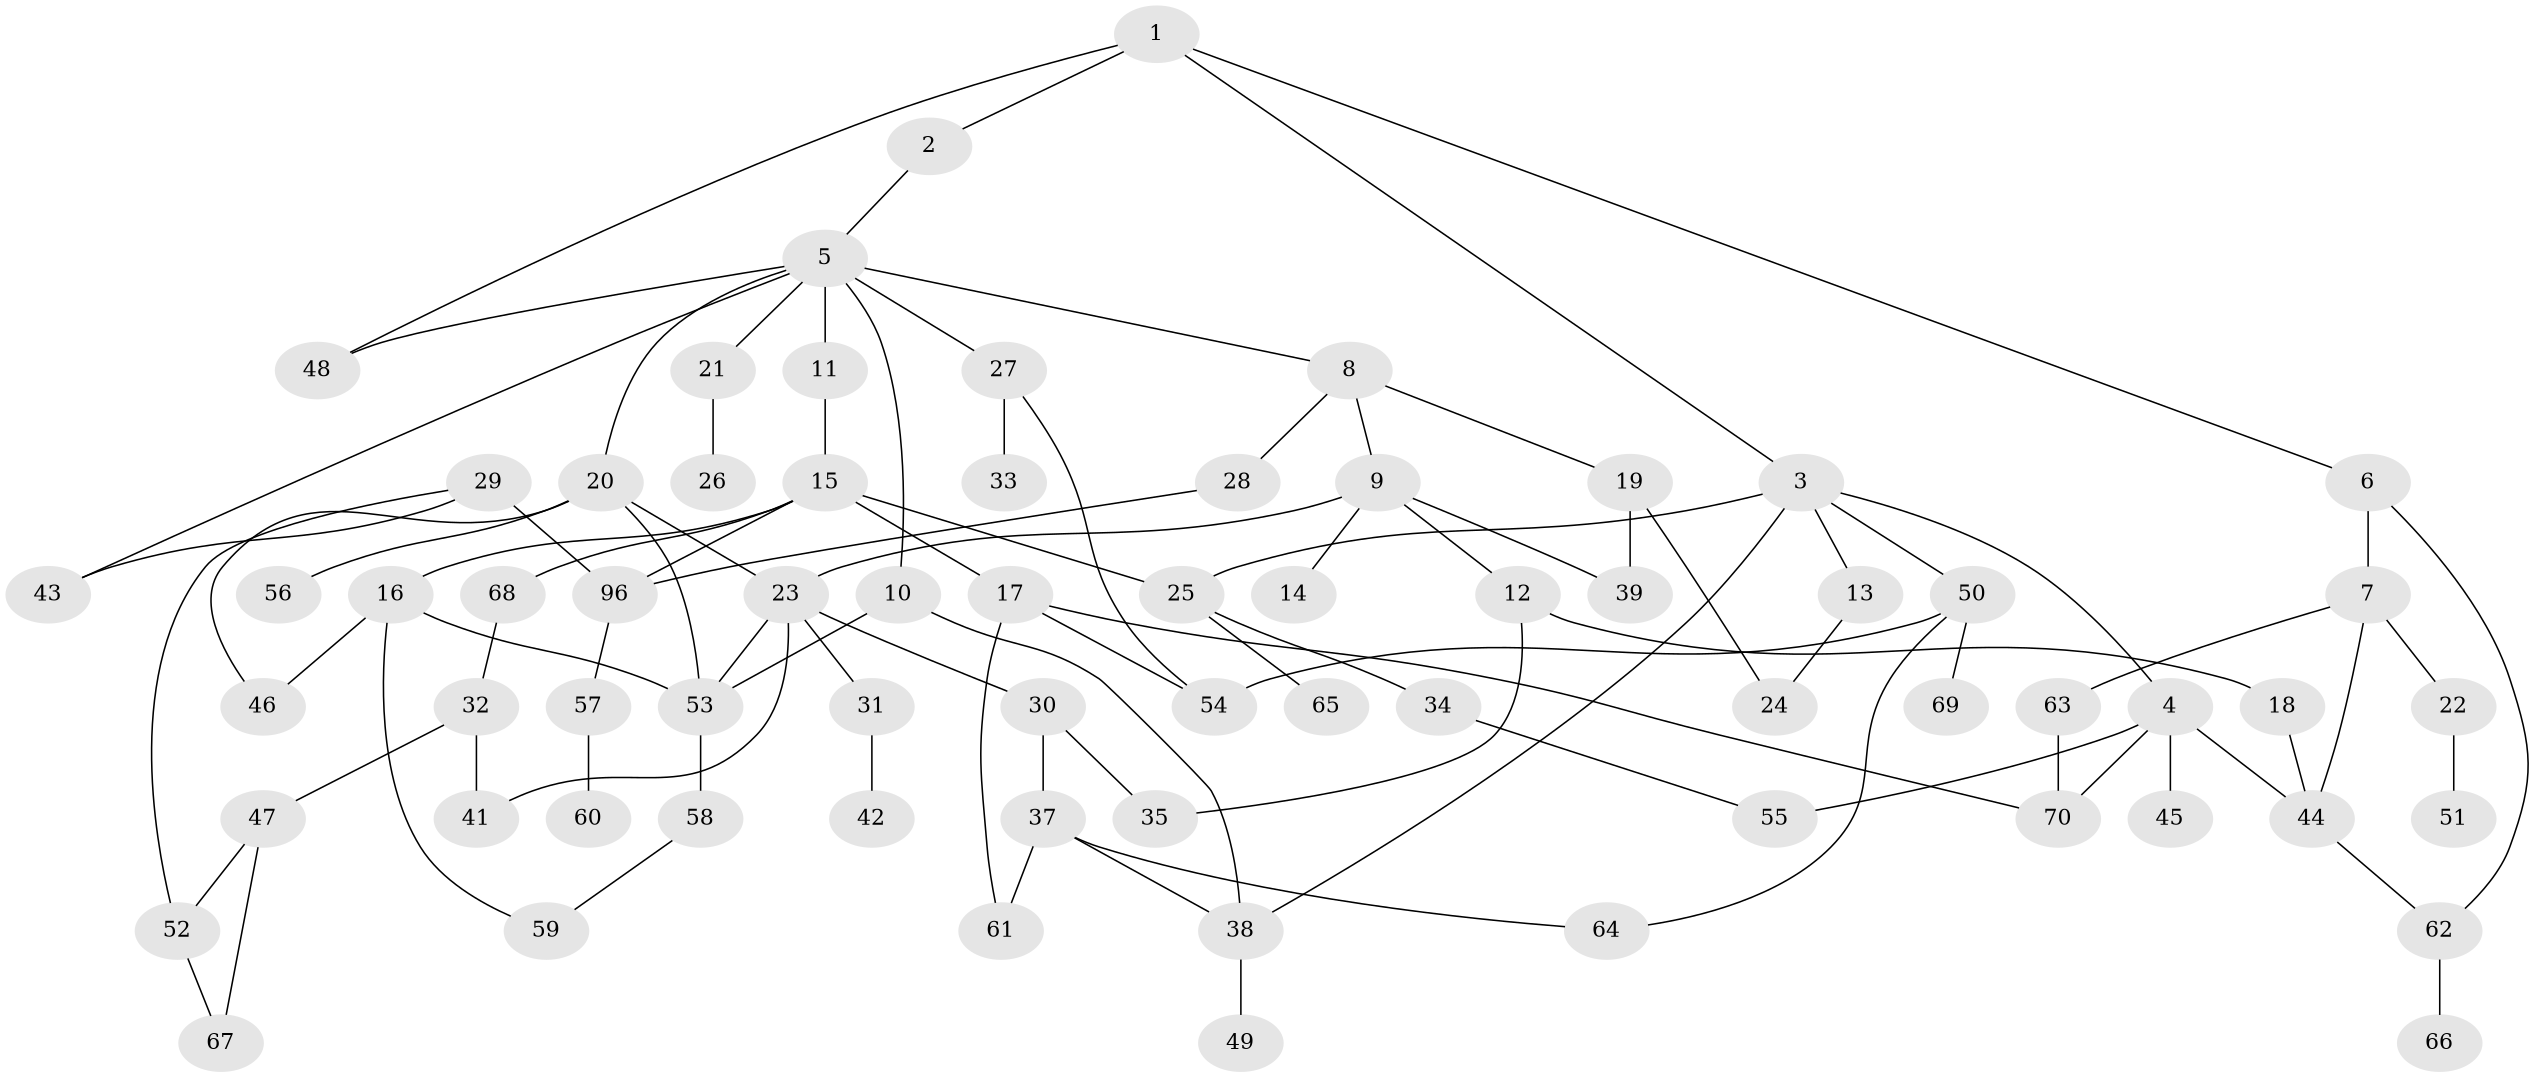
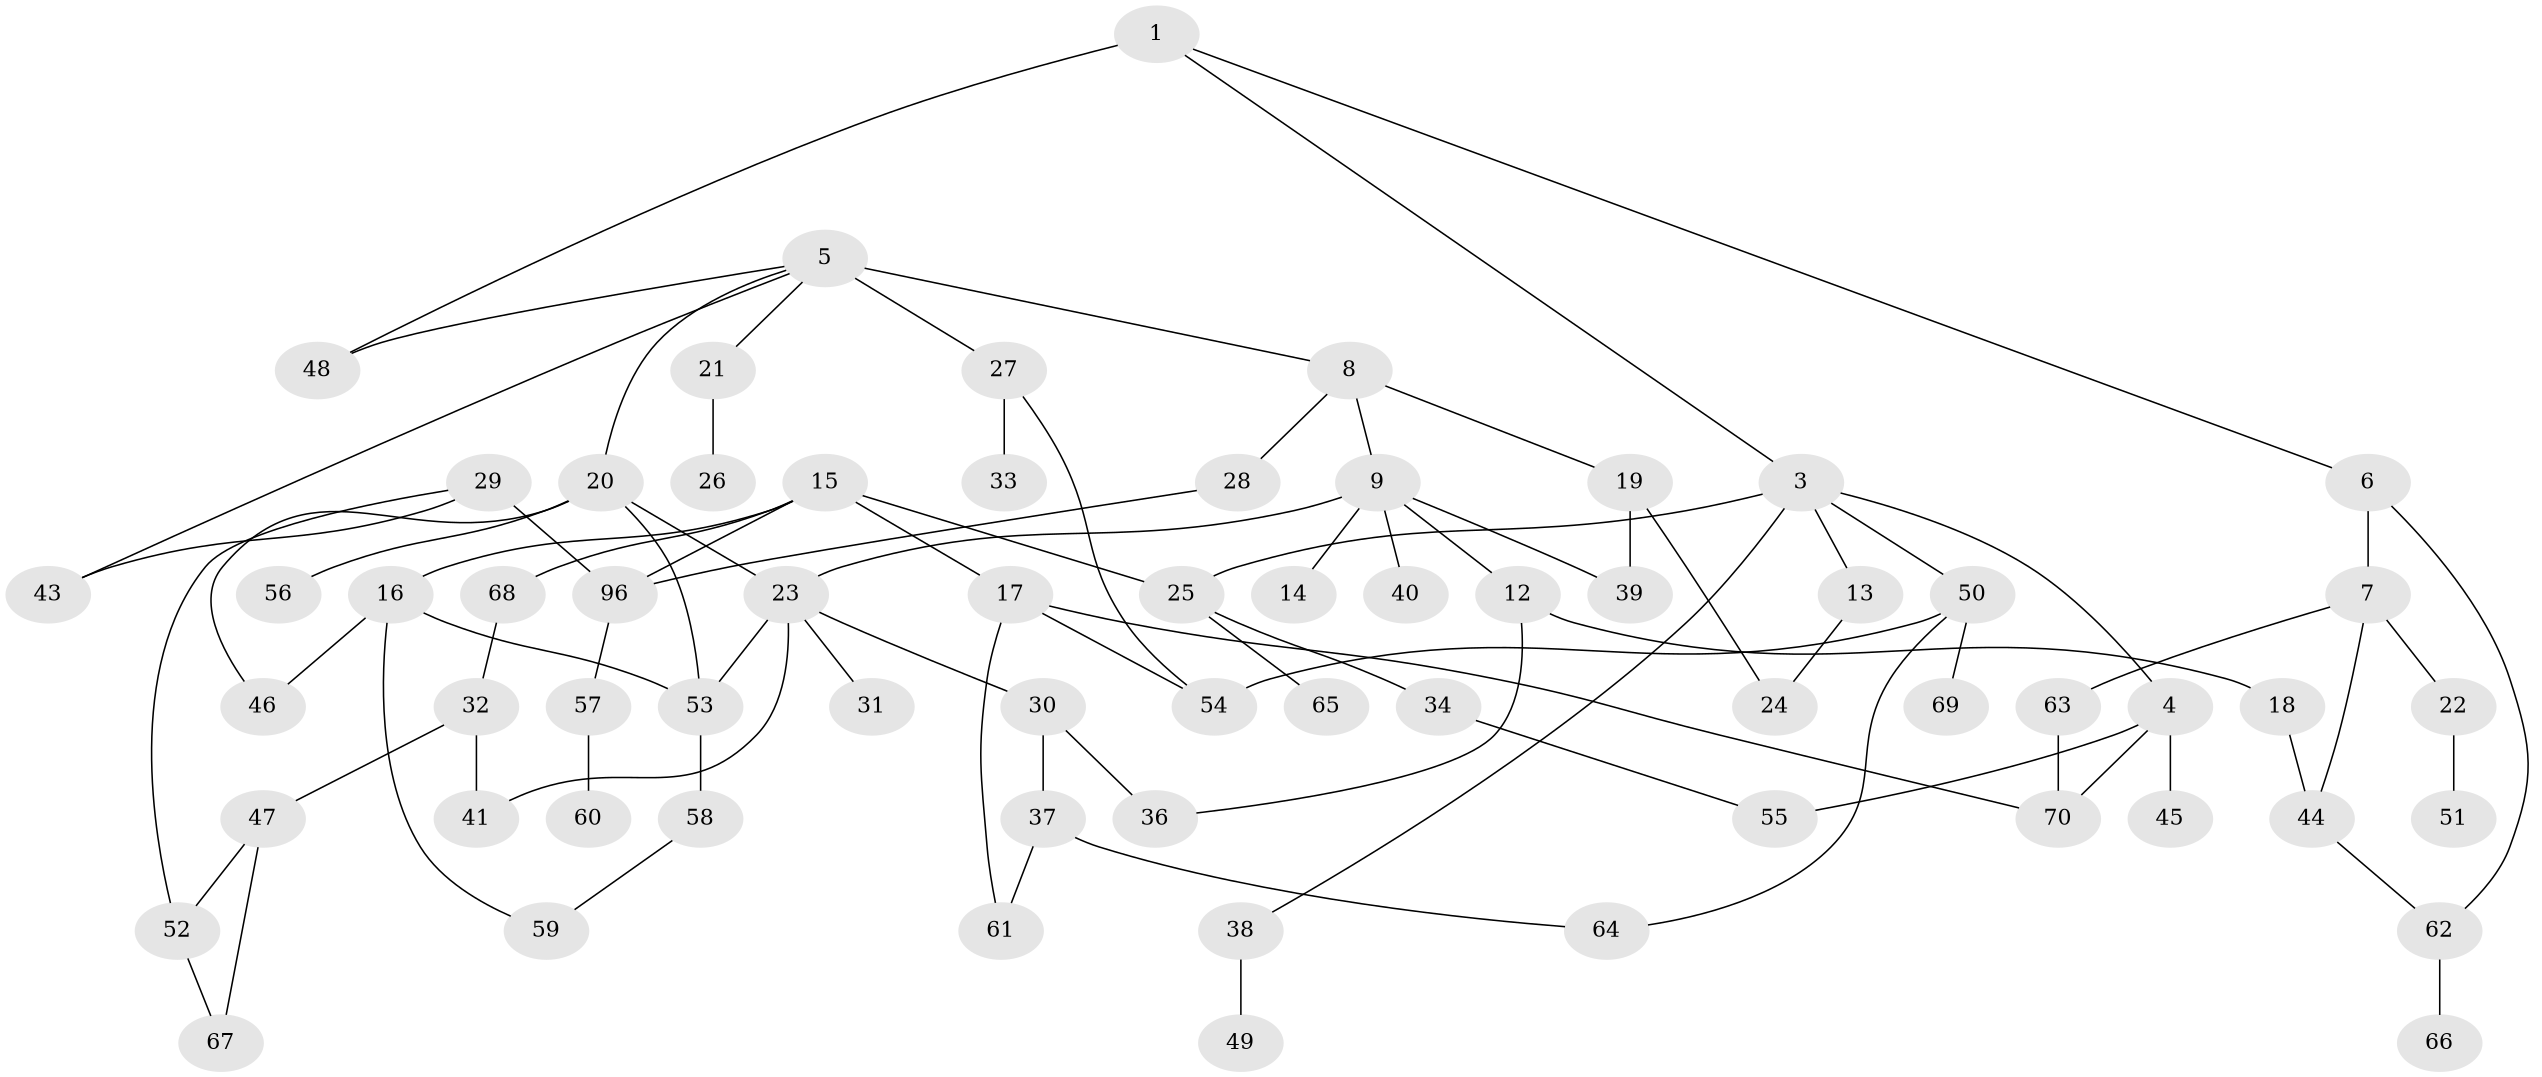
(929, 146) -> none
(825, 371) -> none
(898, 595) -> none
none -> (1406, 595)
(2241, 763) -> none
(872, 819) -> none
(1155, 819) -> (1155, 819)
(1142, 875) -> none
